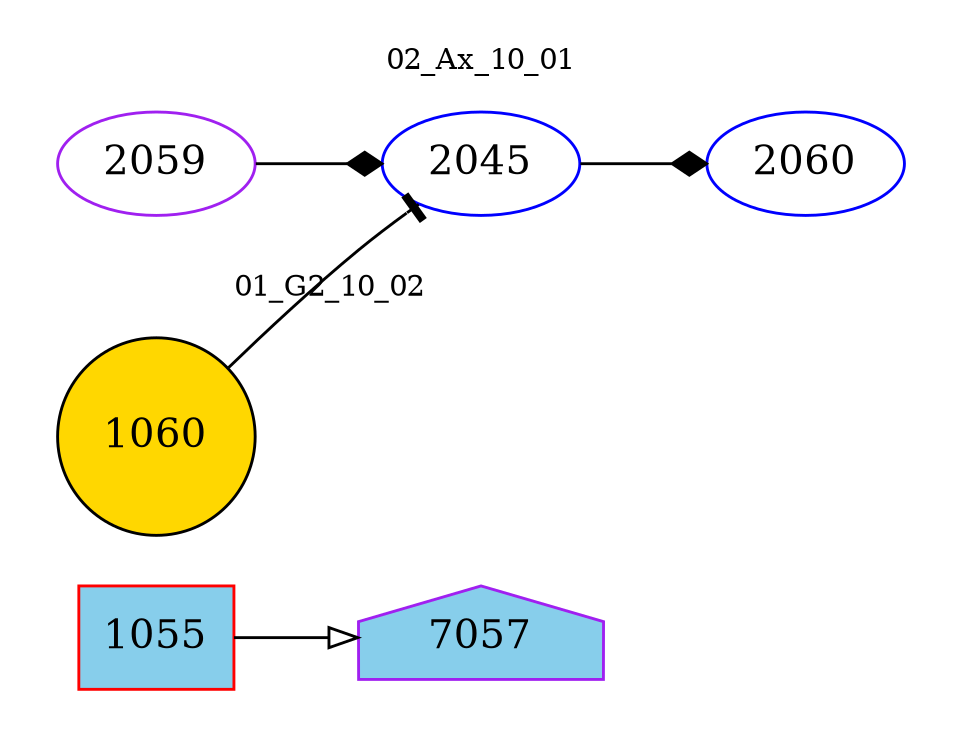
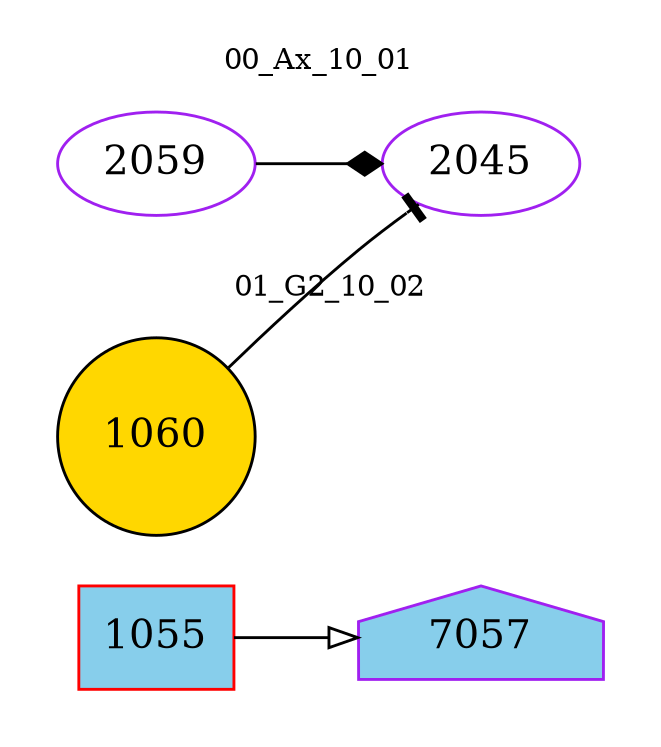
(481, 62) -> (319, 62)
(481, 164) -> (481, 164)
(806, 164) -> none
